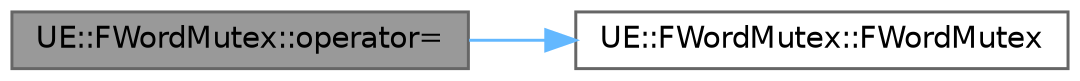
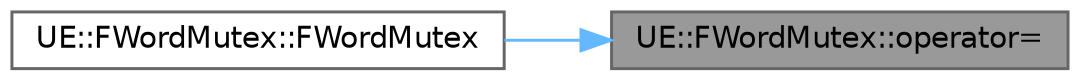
(507, 40) -> (542, 40)
